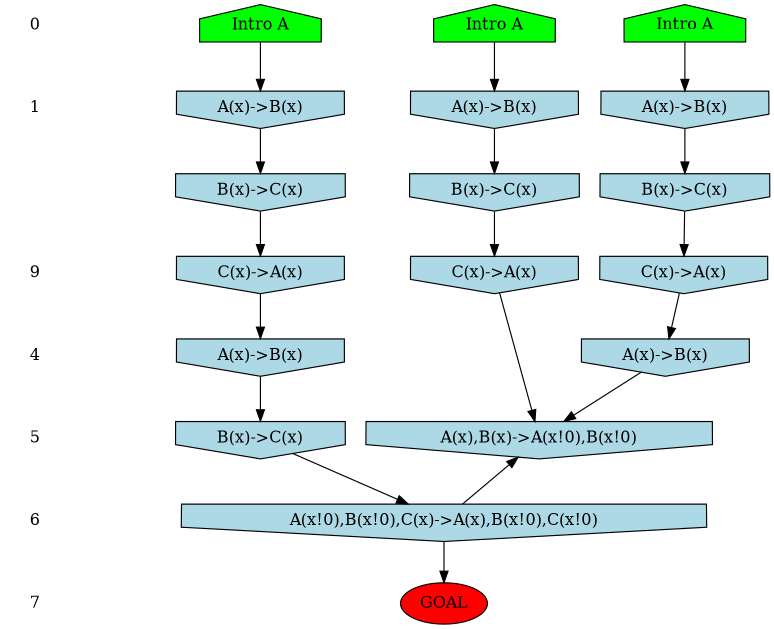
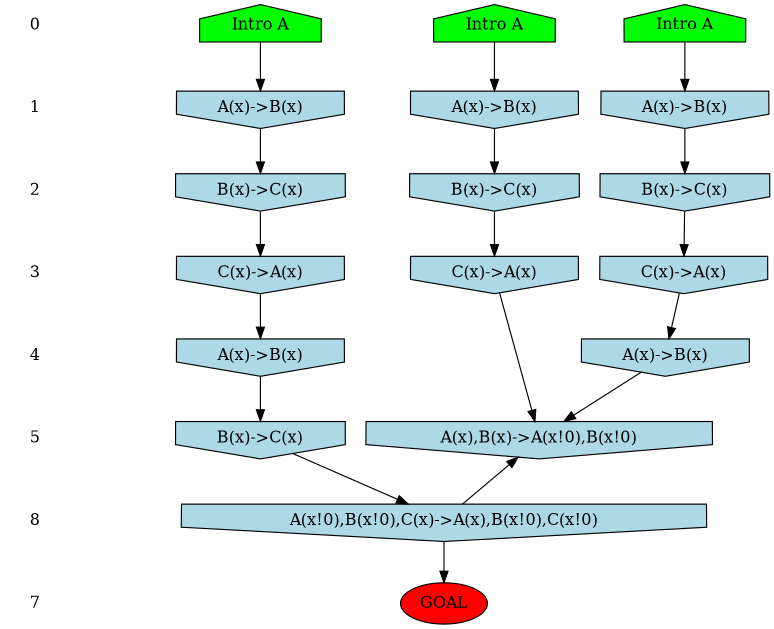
none -> (36, 190)
(36, 273) -> (36, 273)
(36, 521) -> (36, 521)
